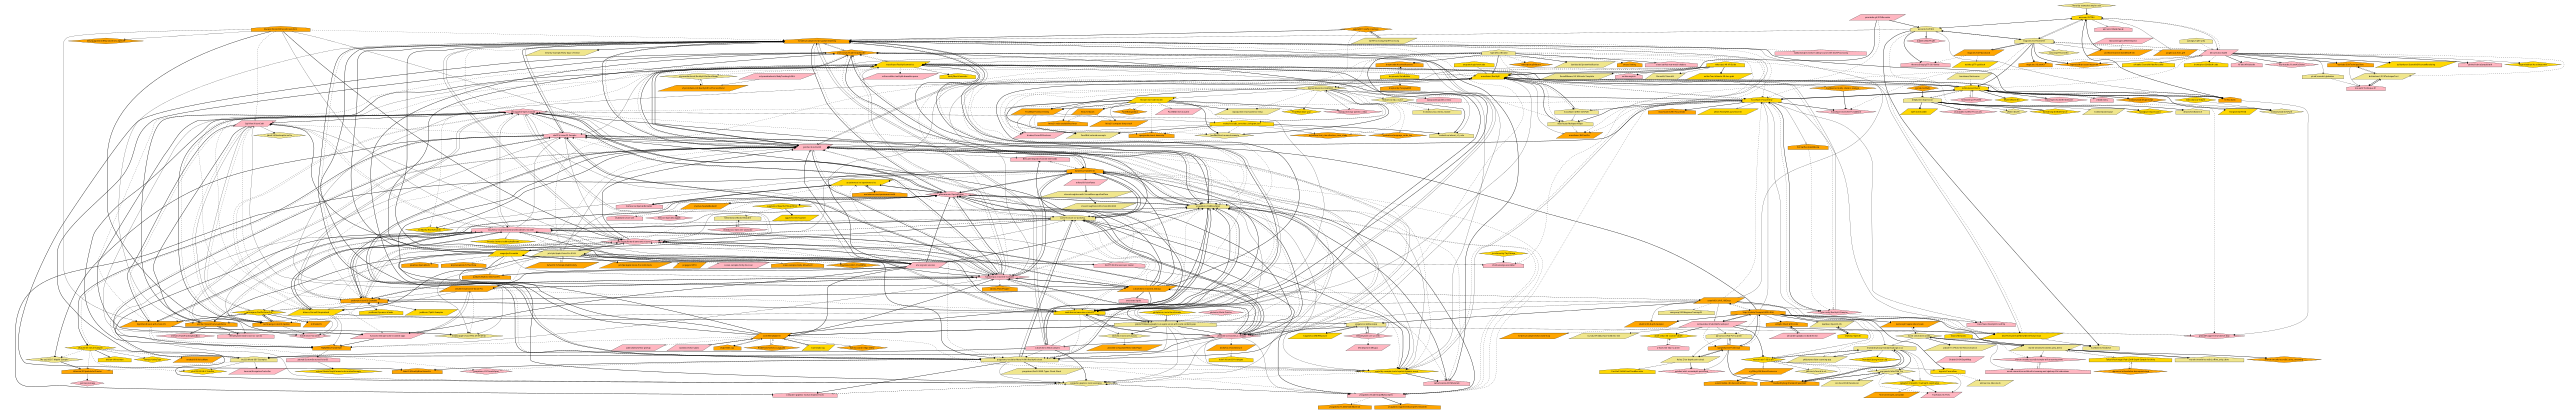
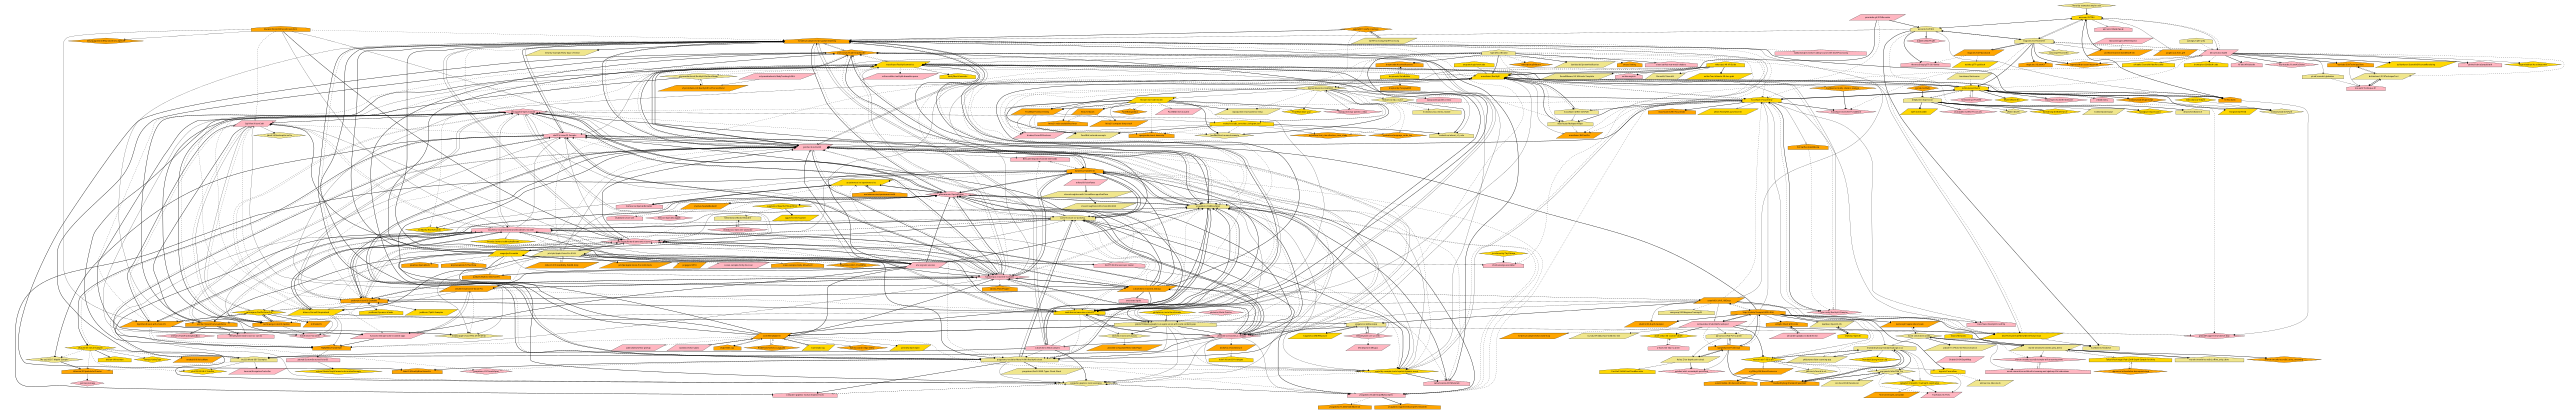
(107, 176) -> (418, 107)
(869, 188) -> (869, 188)
(1039, 196) -> (1039, 196)
(562, 265) -> (562, 265)
none -> (910, 348)
